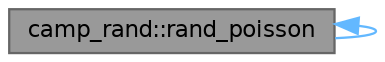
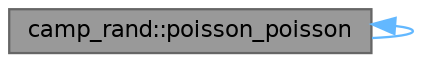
(172, 31) -> (190, 31)
